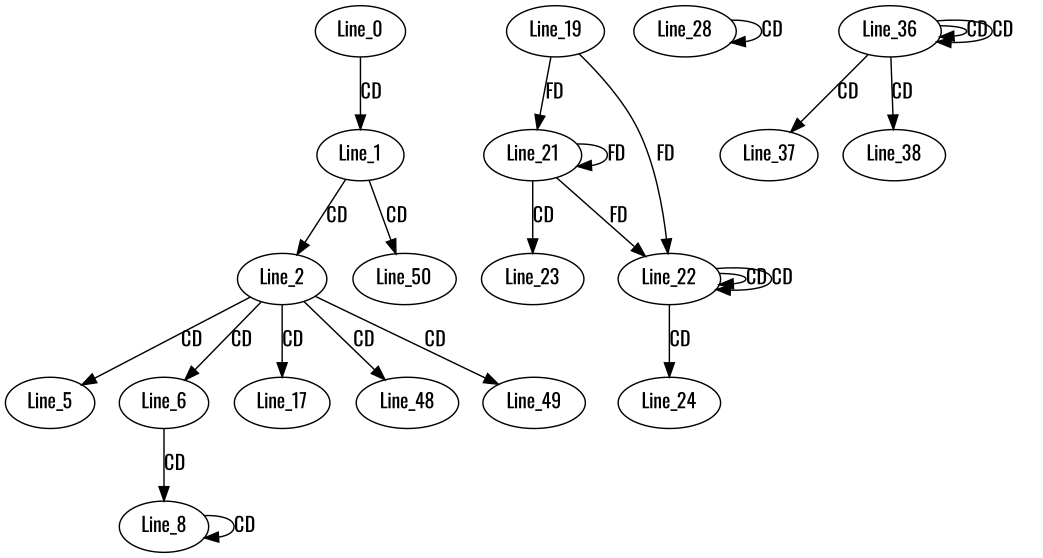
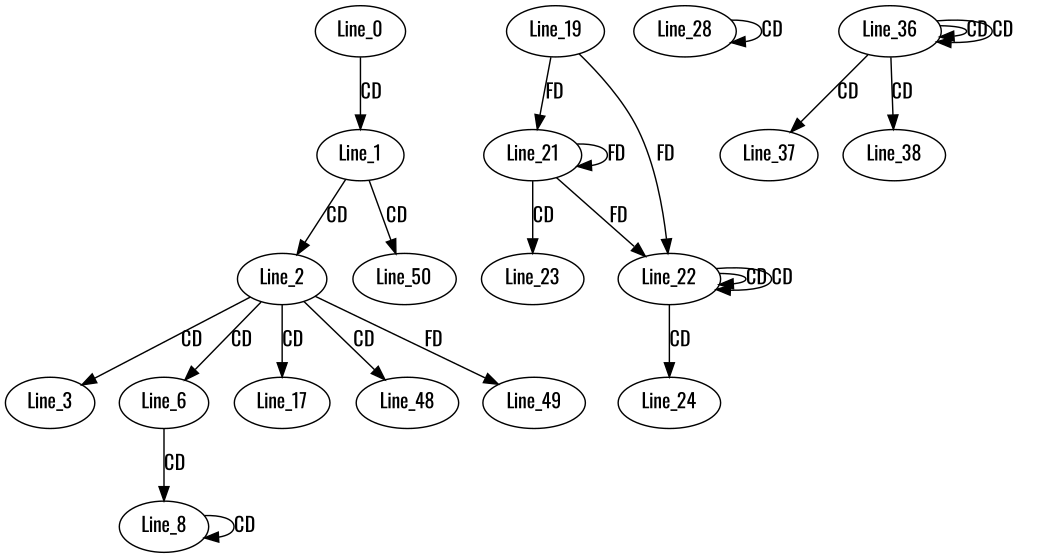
(436, 341) -> (434, 341)
(50, 403) -> (50, 403)
